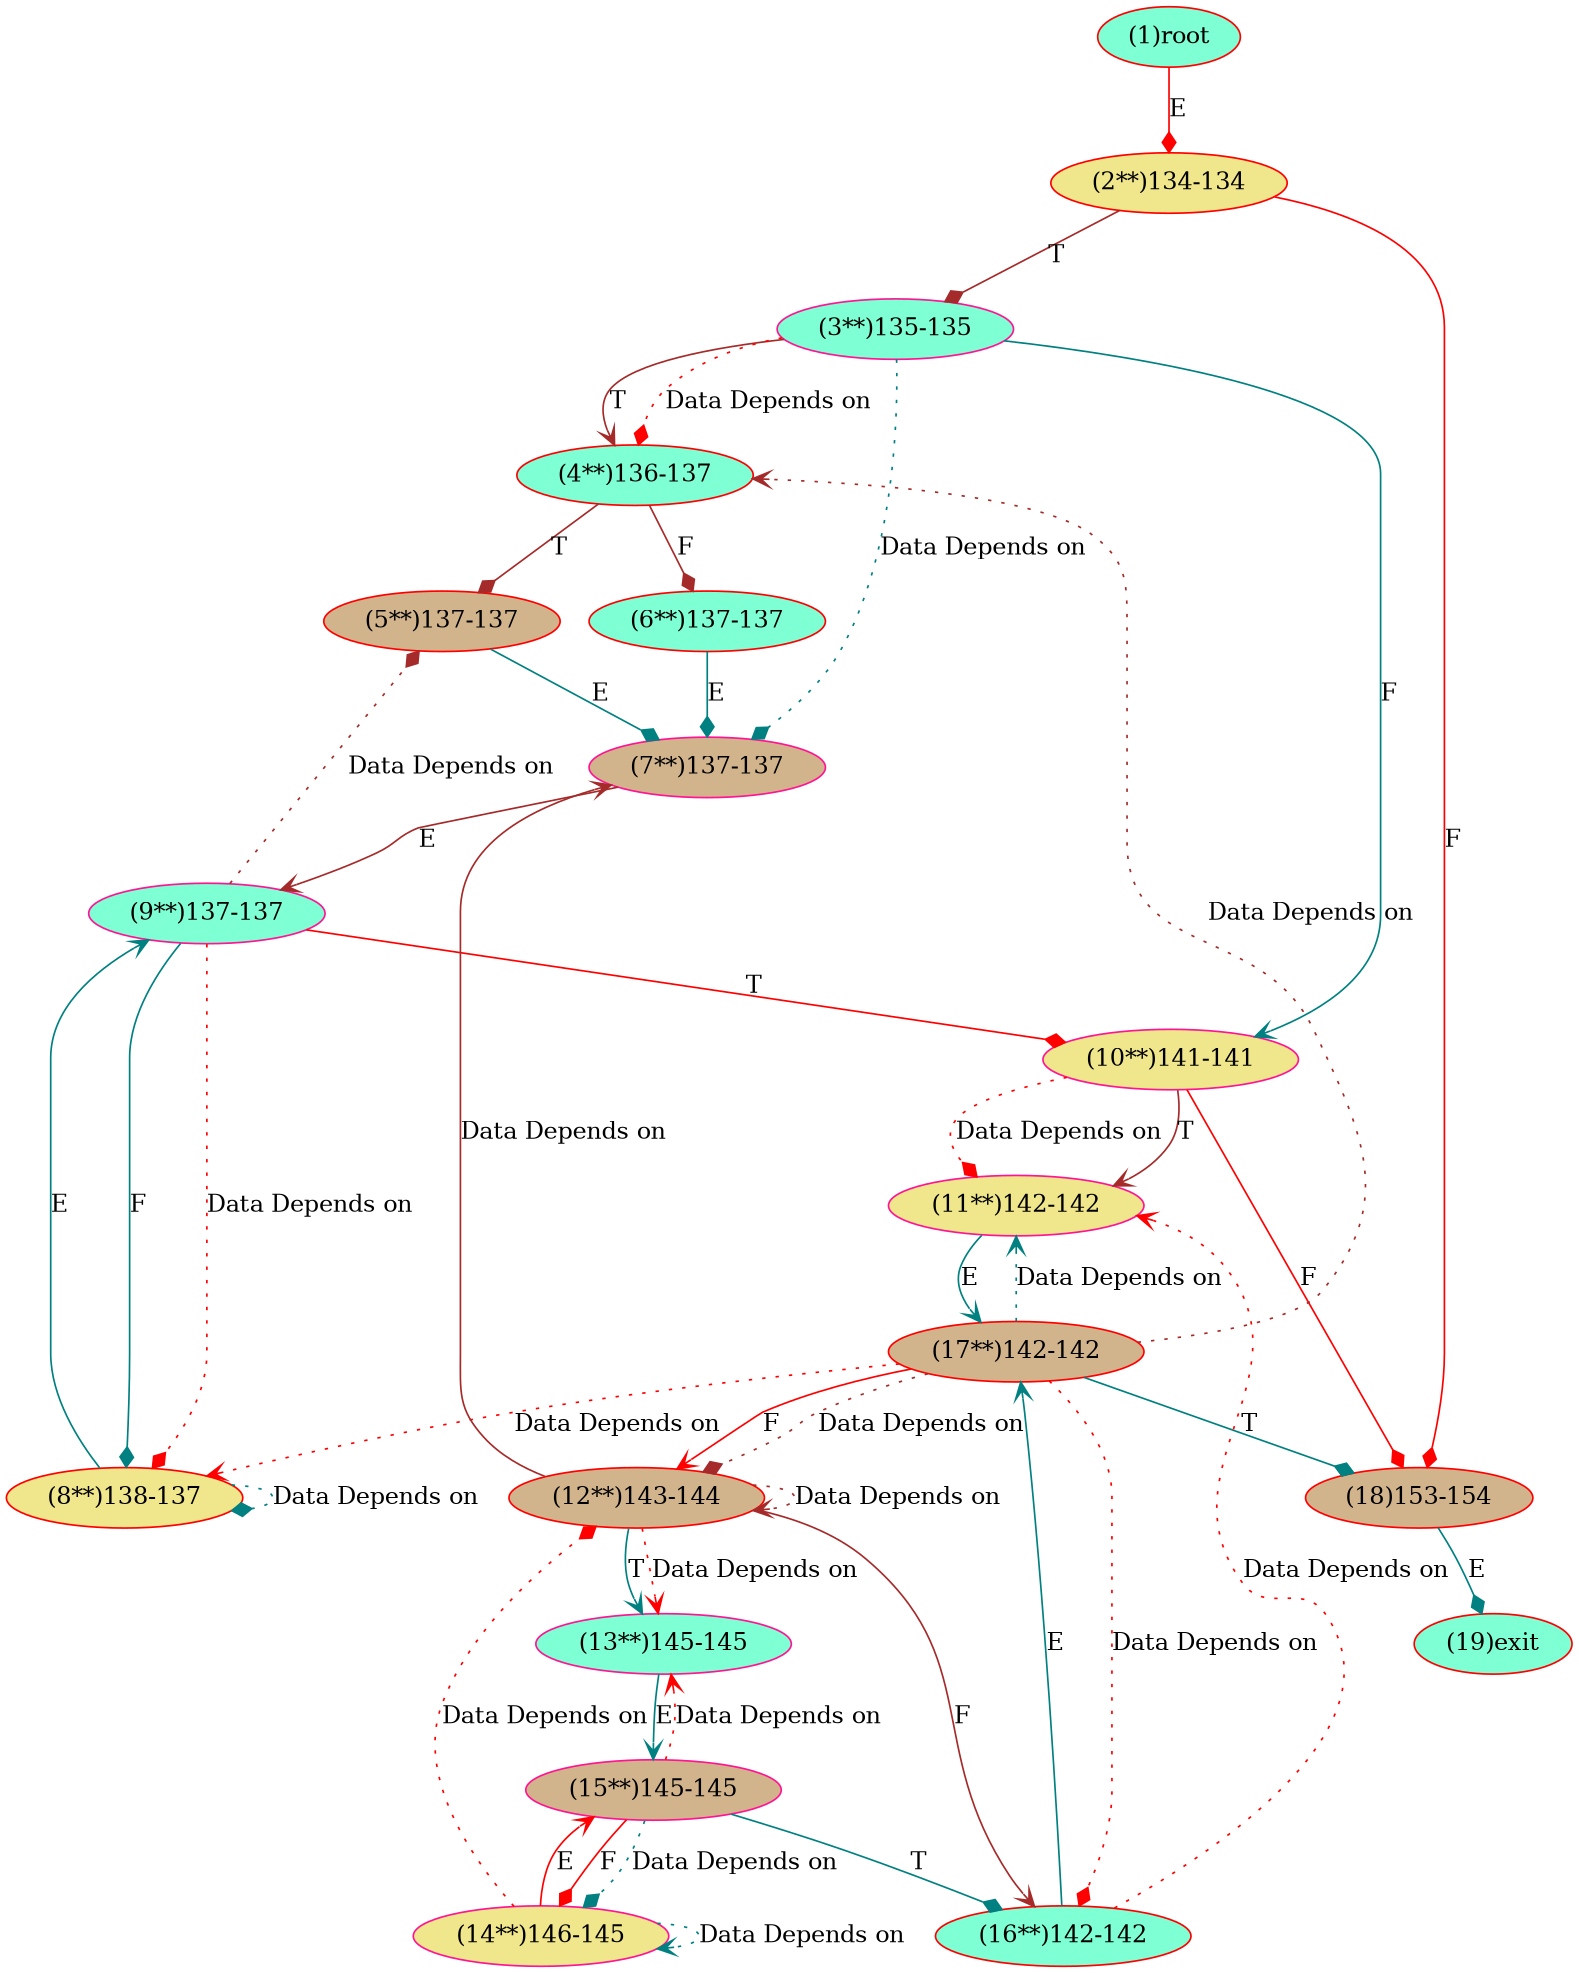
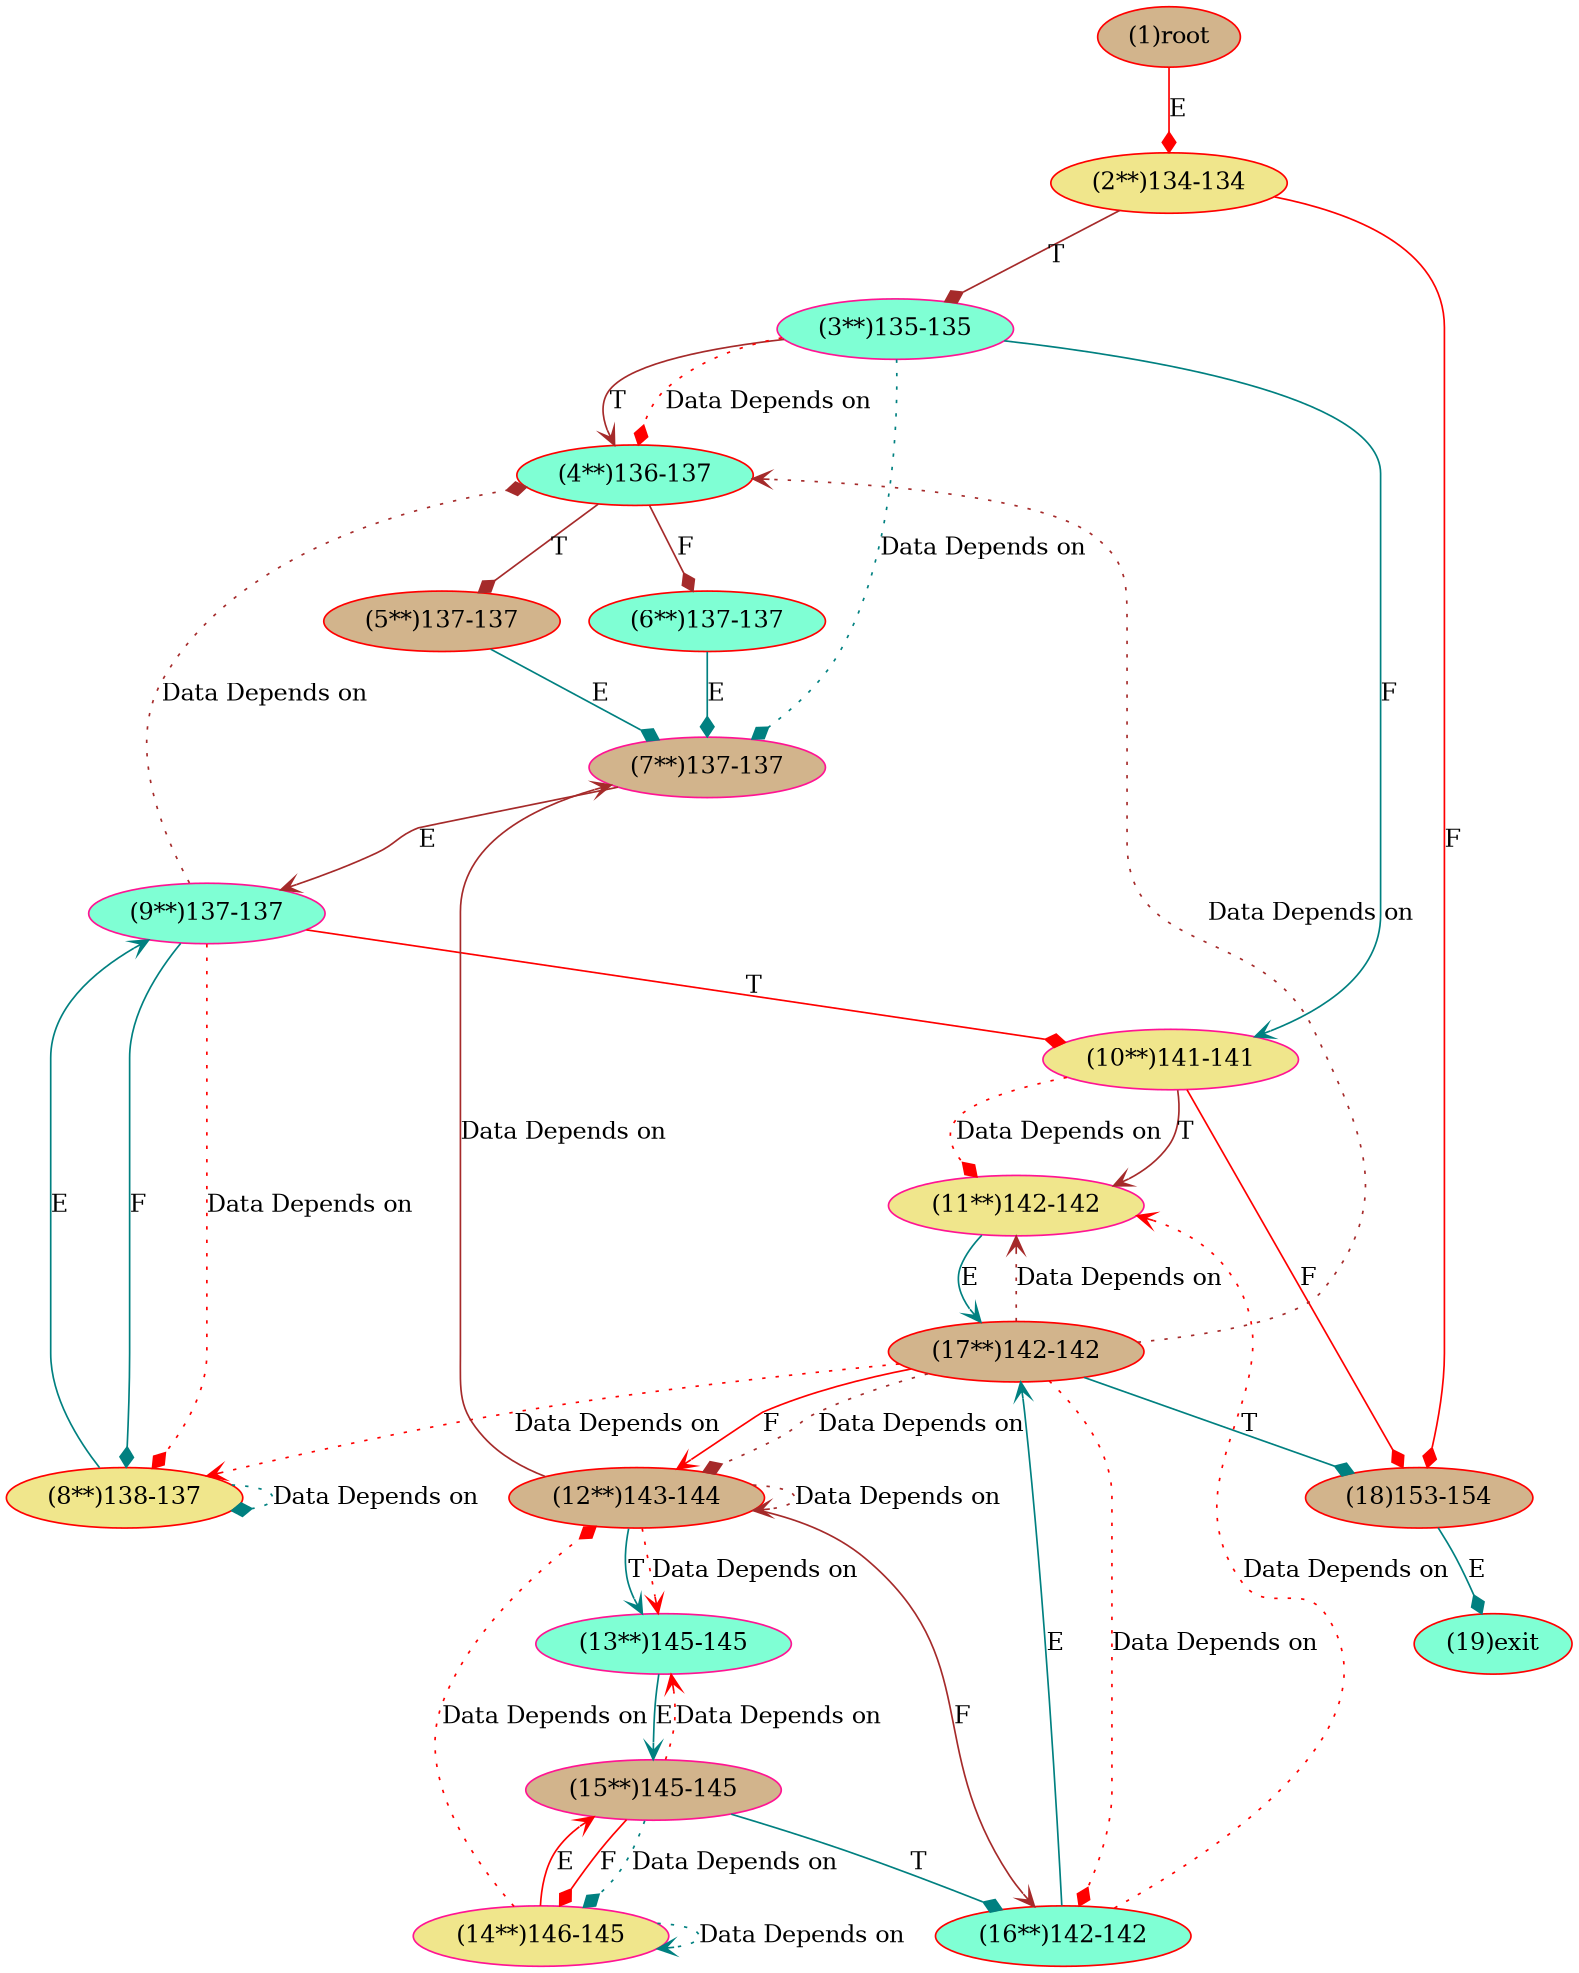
(1169, 37) -> (1169, 37)
(318, 776) -> (224, 607)
(1016, 1287) -> (1016, 1287)
